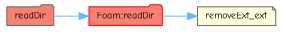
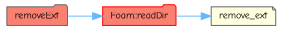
(30, 16) -> (37, 16)
(237, 16) -> (243, 16)
